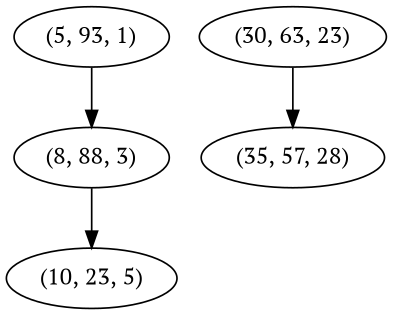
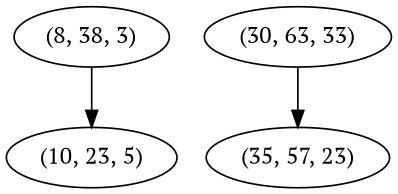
(92, 37) -> none
(293, 37) -> (298, 37)
(92, 158) -> (92, 37)
(293, 158) -> (298, 158)
